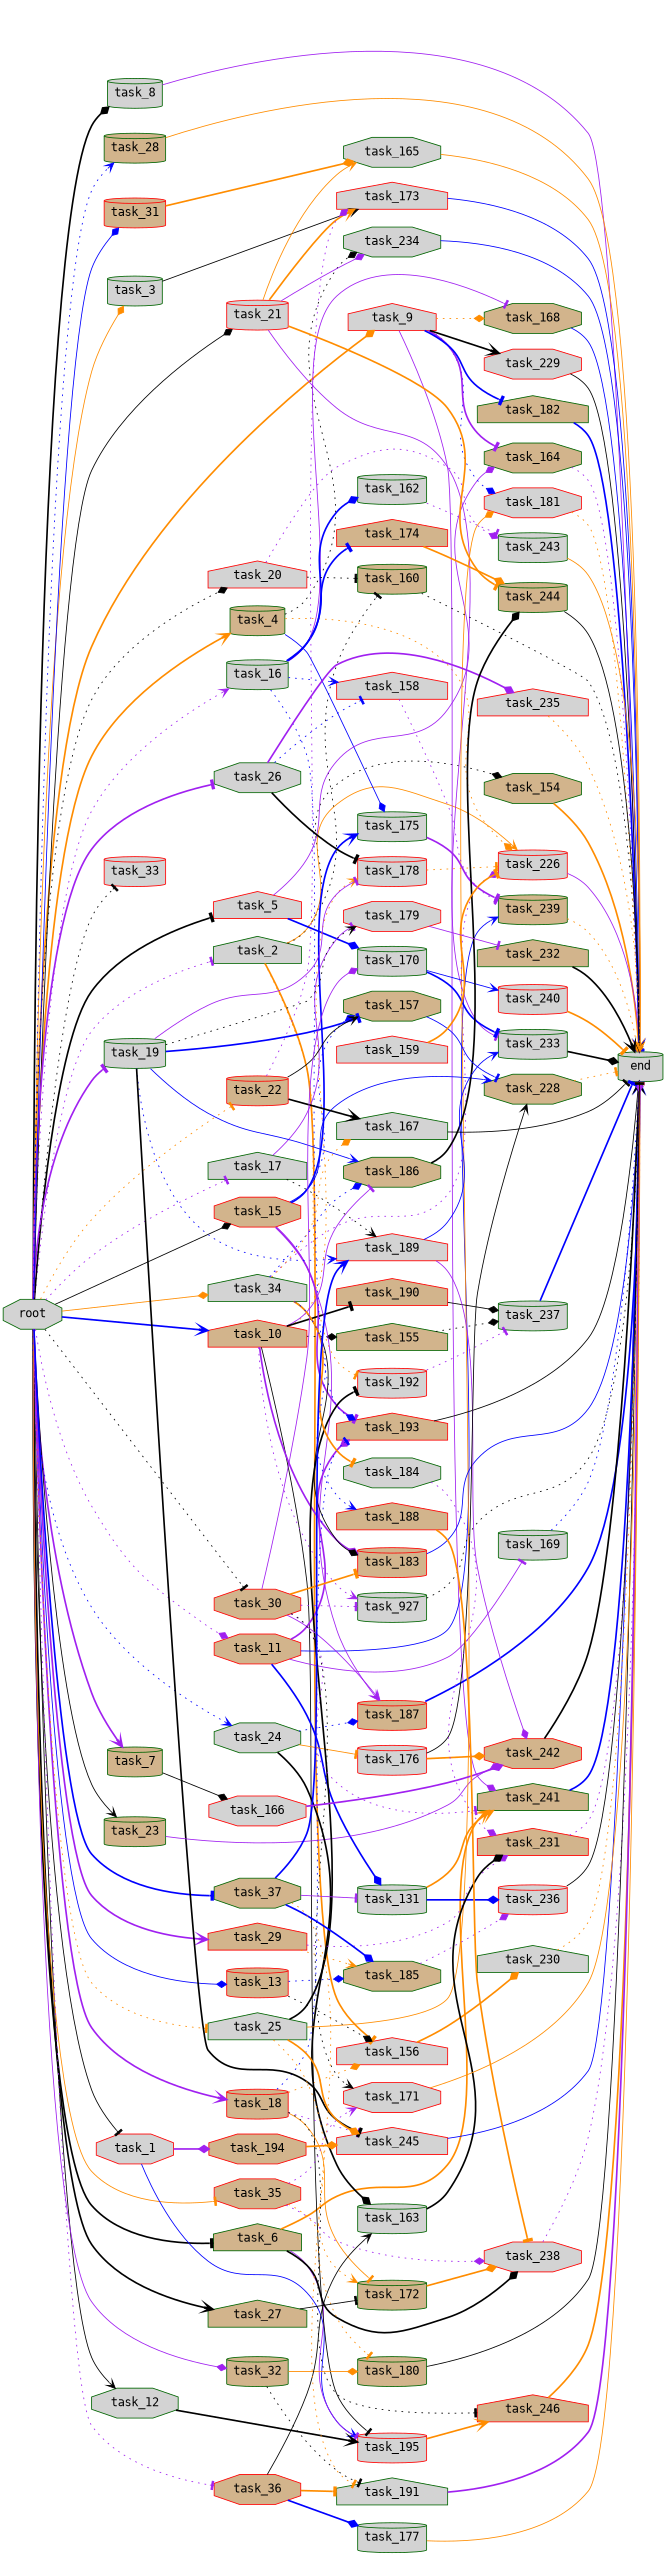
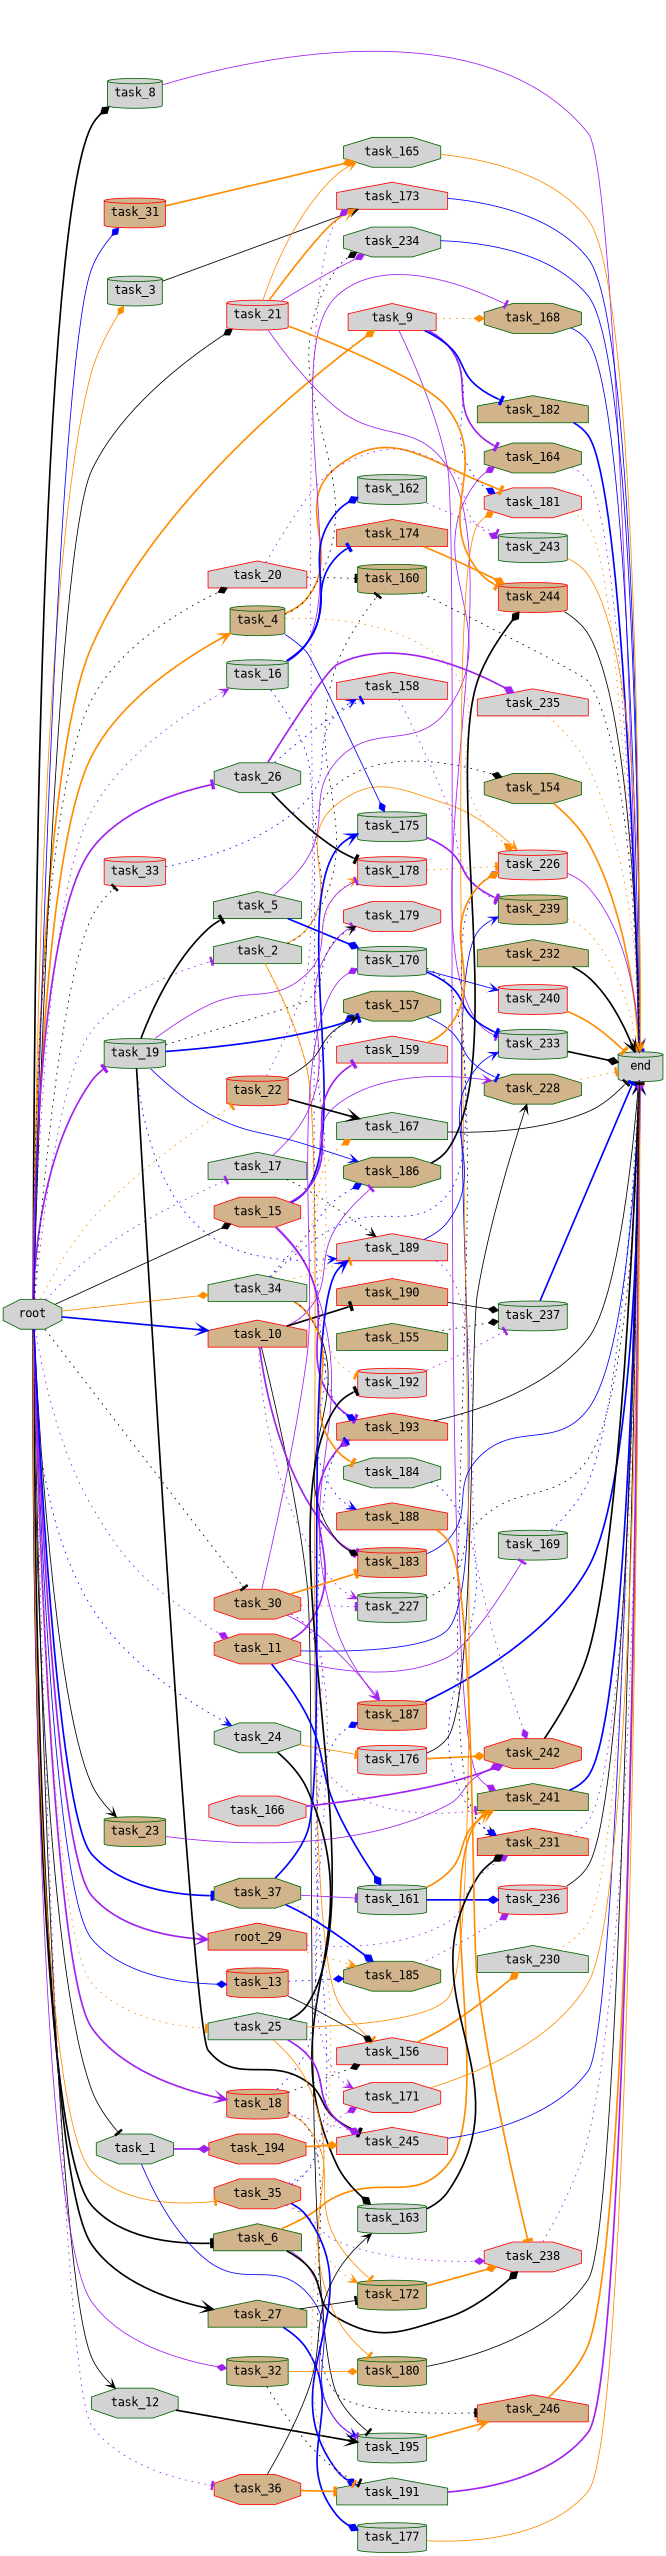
(135, 148) -> none
(533, 364) -> none
none -> (340, 465)
(533, 598) -> (533, 598)
(306, 679) -> (283, 820)
(257, 906) -> (257, 906)
(446, 931) -> none
(463, 960) -> (463, 960)
(63, 1073) -> (176, 968)
(353, 1095) -> (353, 1095)
none -> (322, 1135)
(457, 1174) -> (457, 1174)
none -> (329, 1268)
(317, 1337) -> none
none -> (462, 1419)
(297, 1481) -> (297, 1481)
(315, 1504) -> (315, 1504)
(482, 1590) -> (482, 1590)
(392, 1607) -> (392, 1607)
(452, 1700) -> (452, 1700)
(333, 1725) -> (321, 1957)
(135, 1762) -> none
(324, 1811) -> (324, 1811)
(392, 1900) -> (392, 1900)
(257, 1938) -> (257, 1938)
(336, 2021) -> (336, 2021)
(319, 2080) -> (319, 2080)
(321, 2086) -> (321, 2086)
(135, 2149) -> (135, 2149)
(310, 2168) -> (321, 2149)
(321, 2197) -> (321, 2197)
none -> (329, 2274)
(392, 2448) -> (392, 2448)
(318, 2511) -> (322, 2408)
